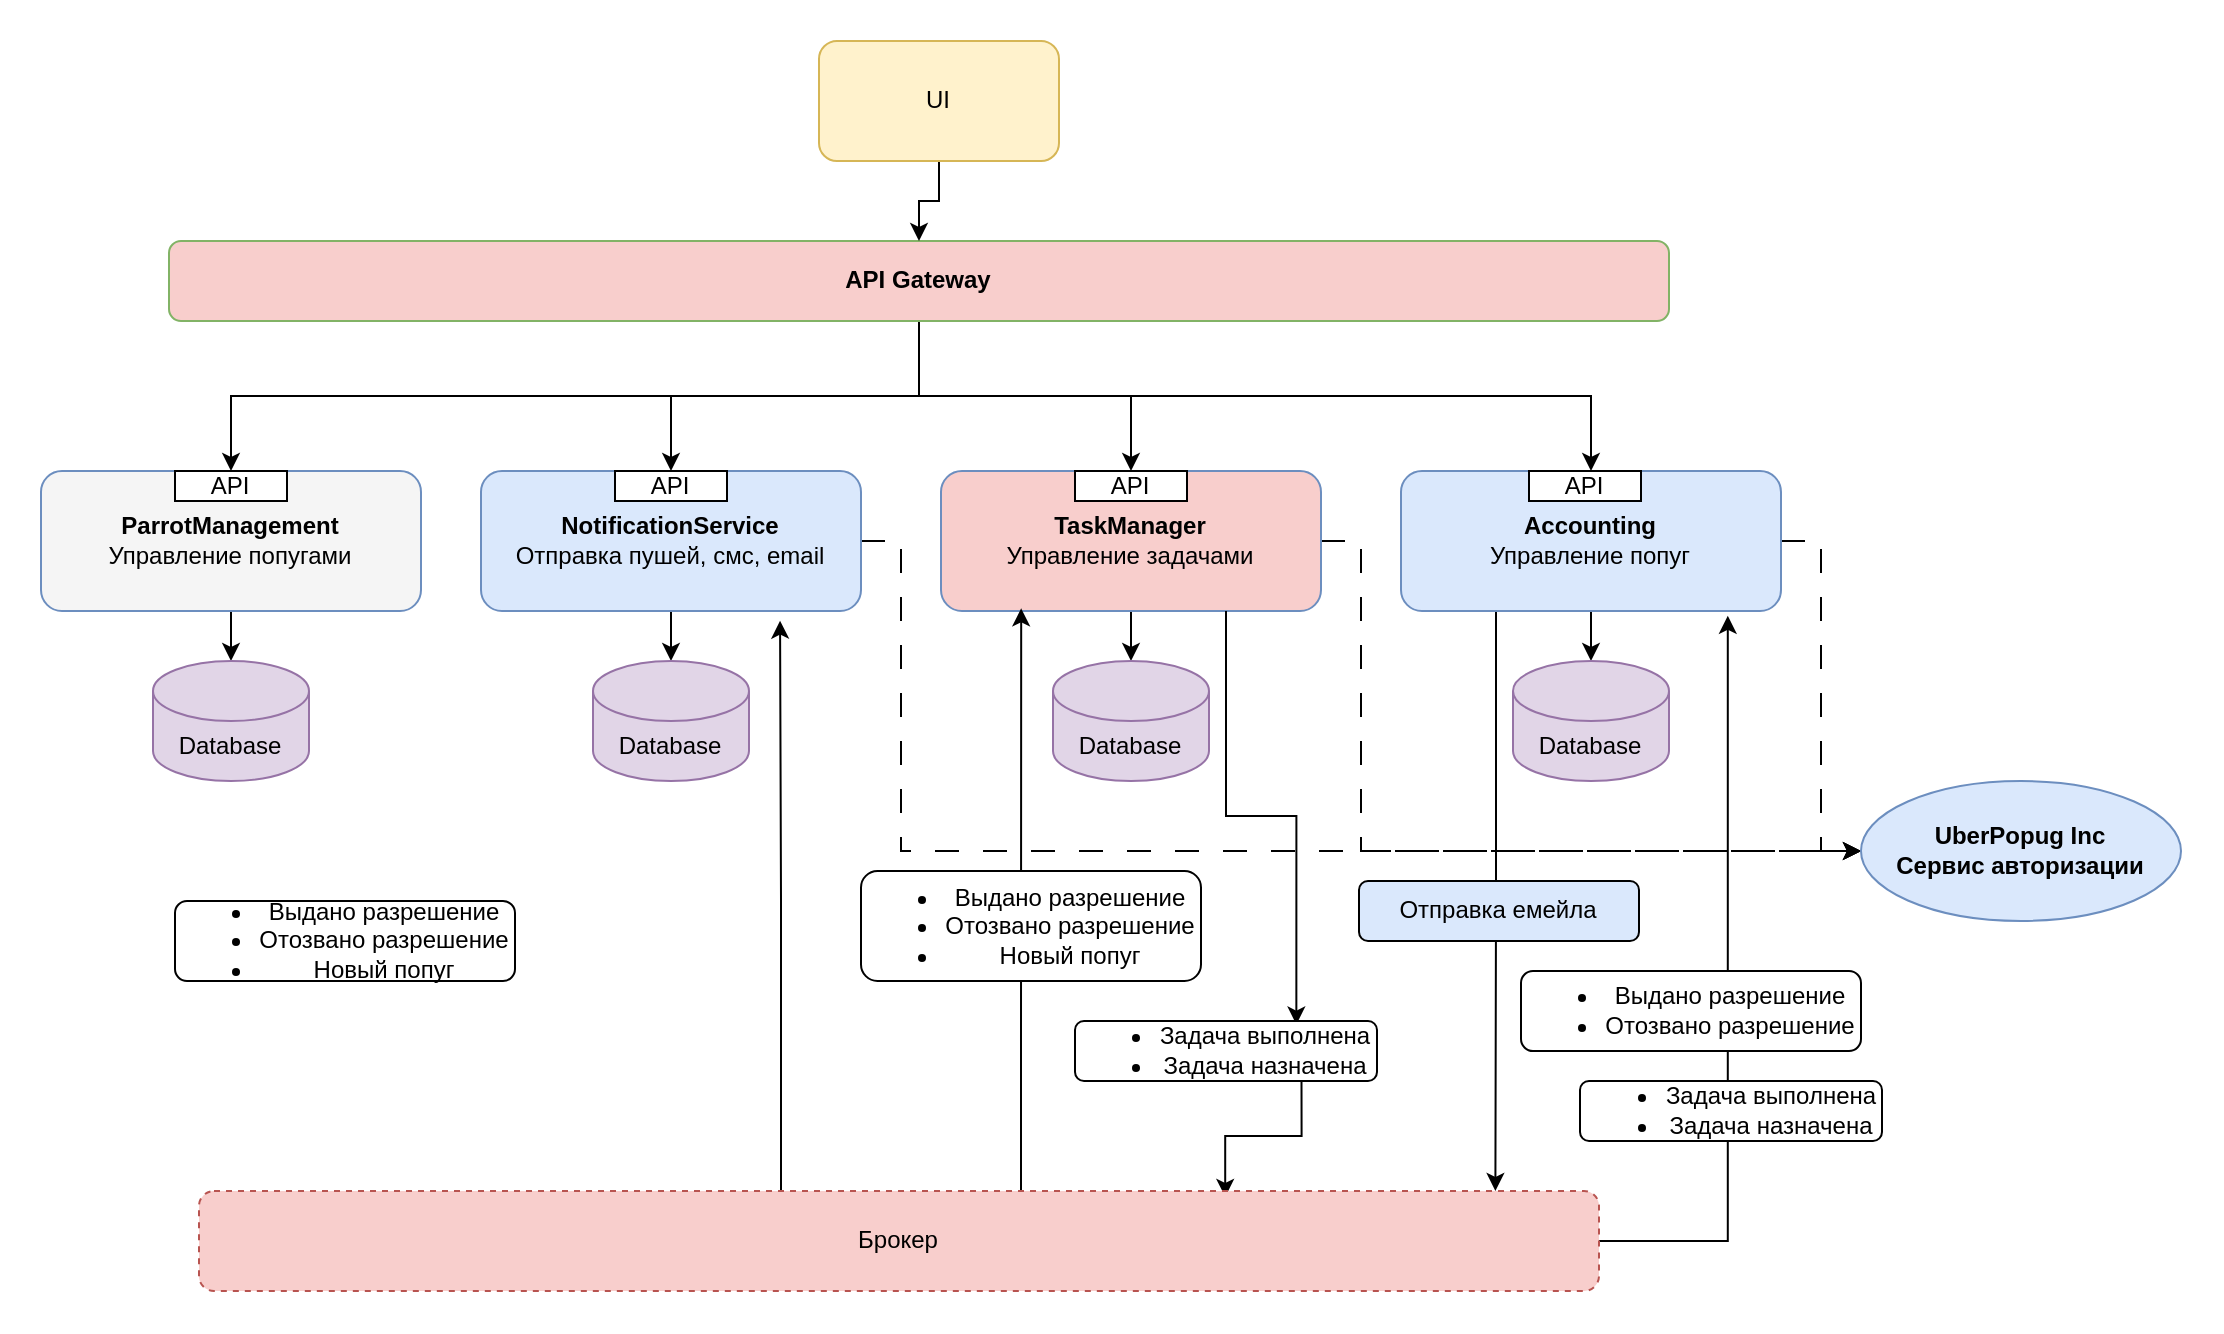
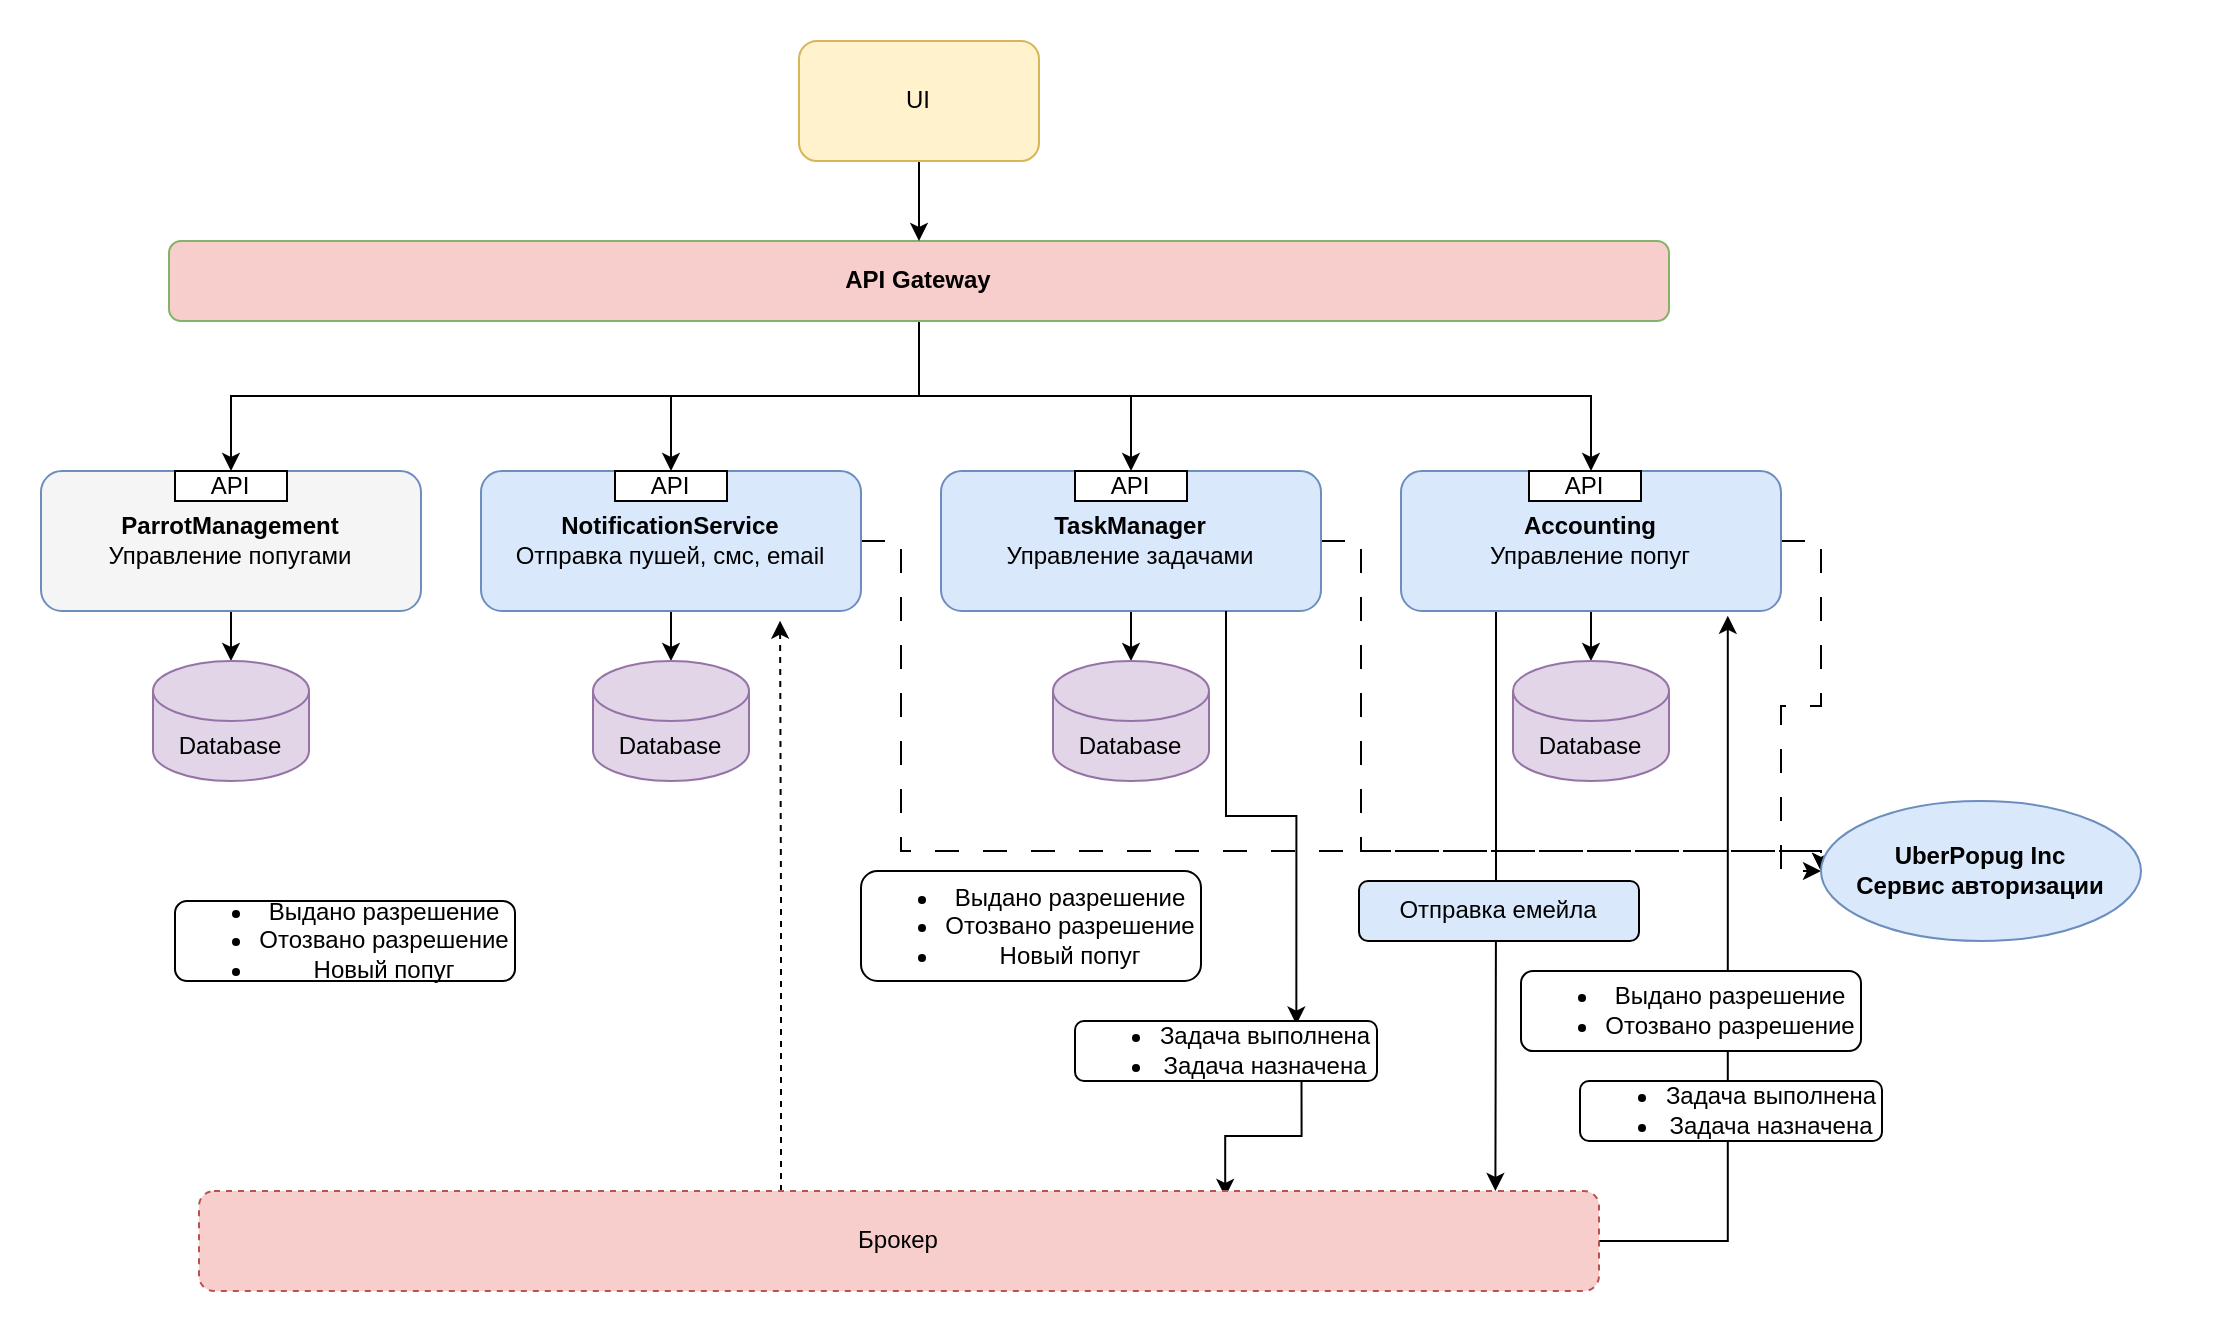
(939, 101) -> (919, 101)
(1131, 541) -> (1131, 541)
(1021, 746) -> none
(2021, 851) -> (1981, 871)
(781, 913) -> (781, 913)
